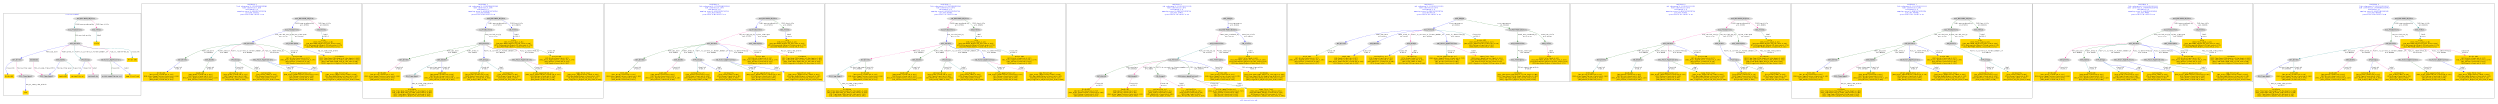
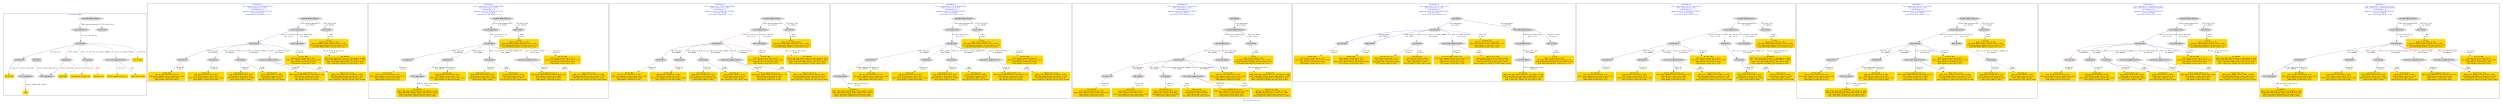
(97, 44) -> none
(78, 76) -> (80, 76)
(93, 76) -> (99, 76)
(112, 76) -> (117, 76)
